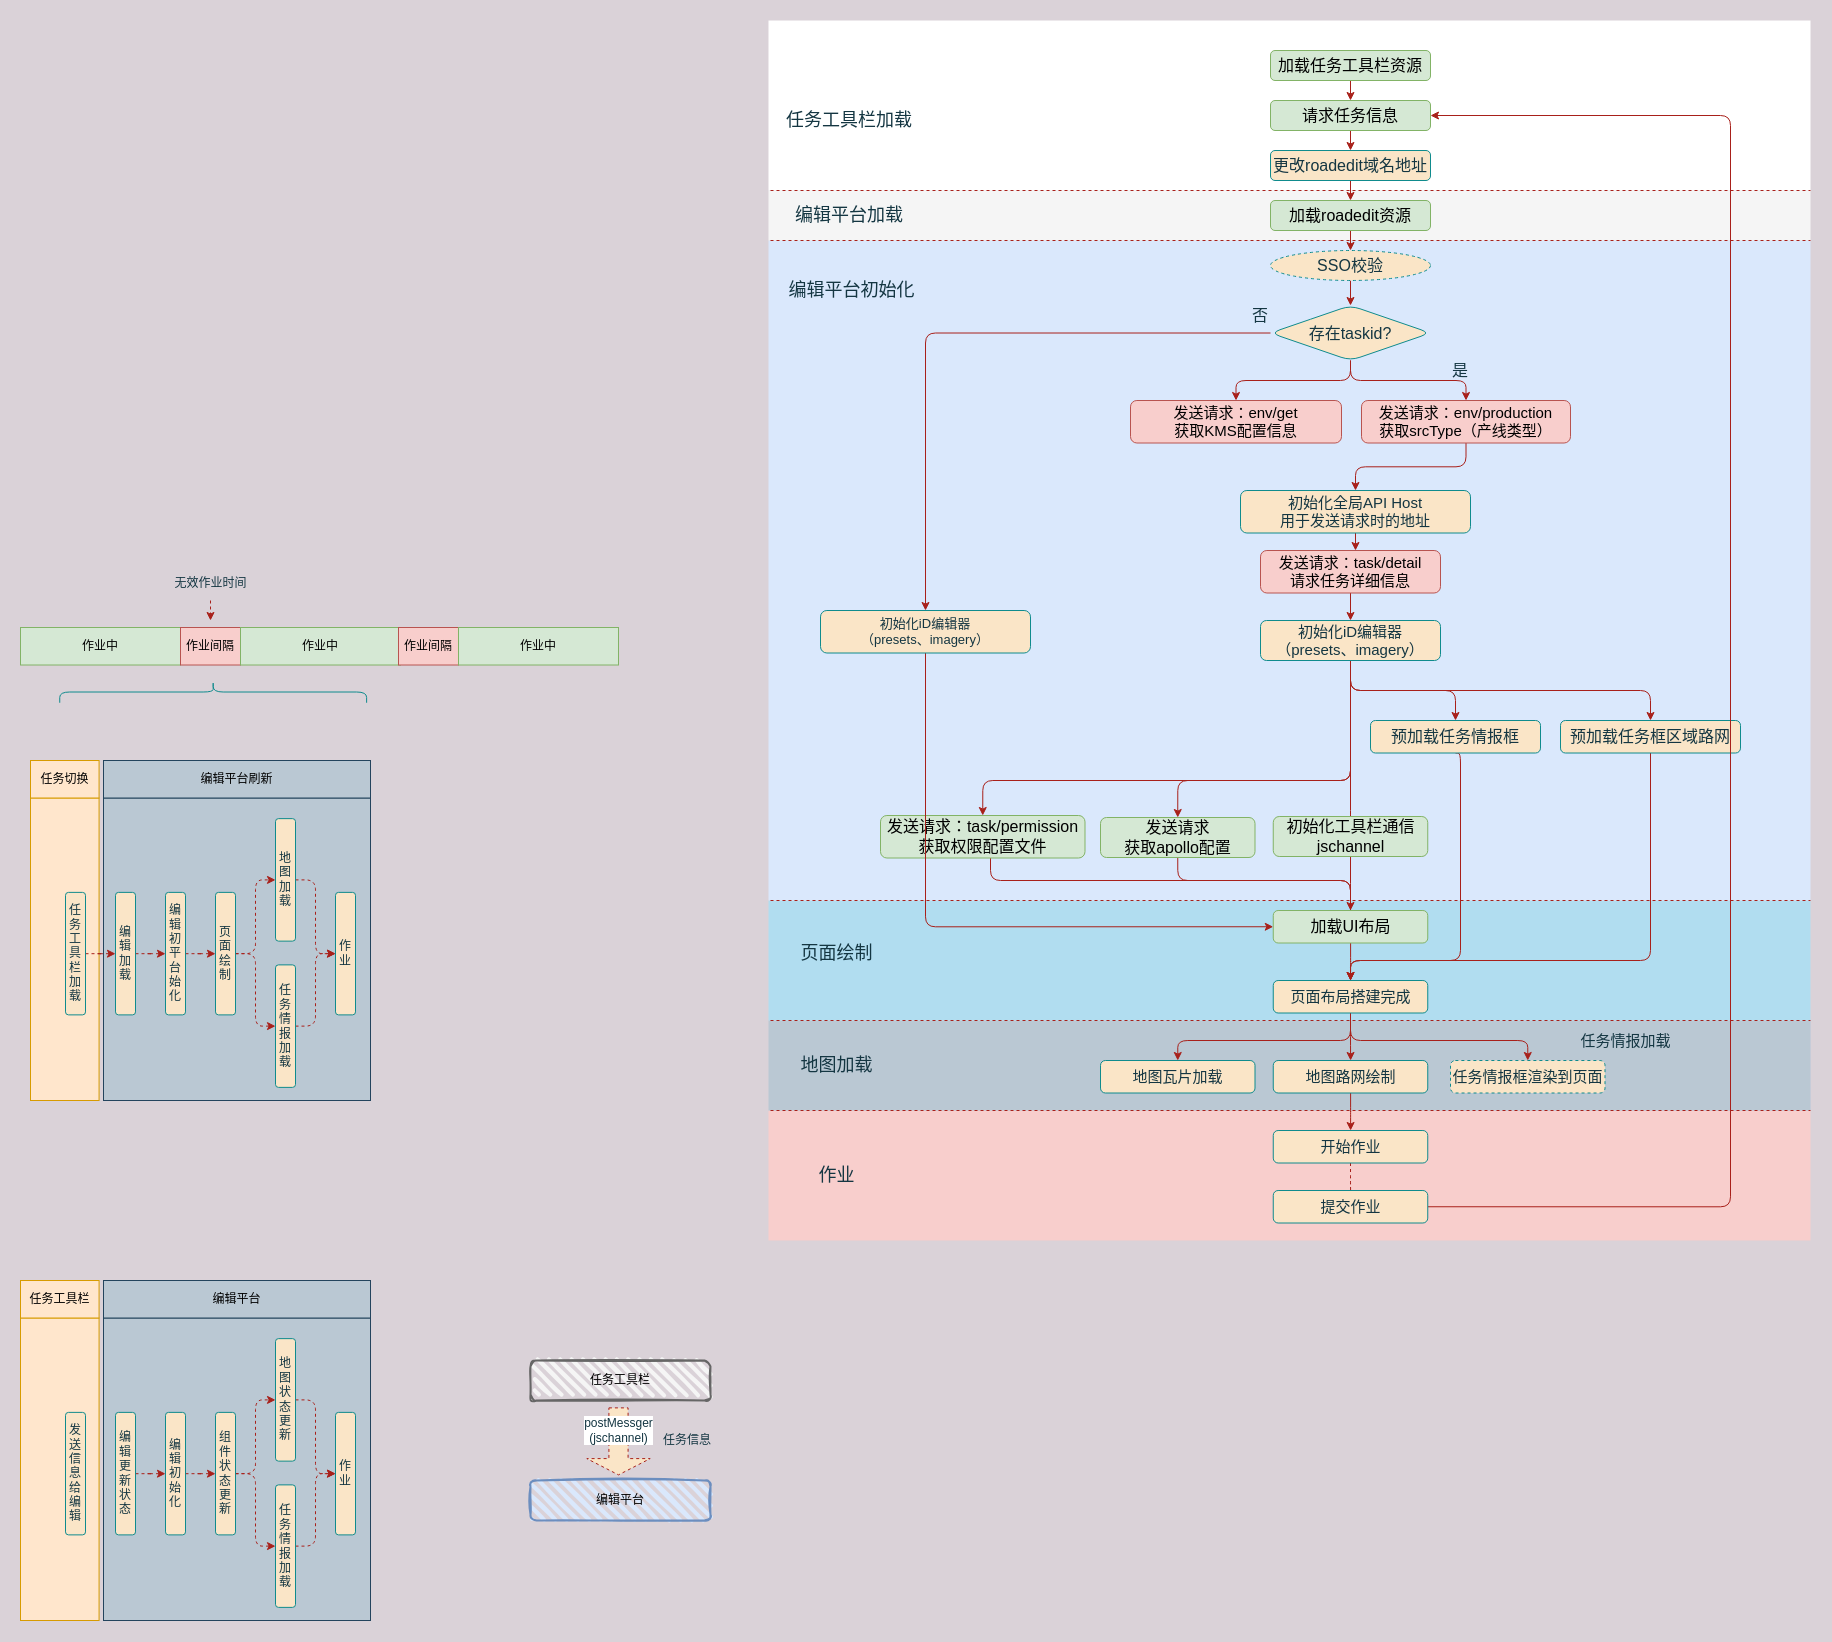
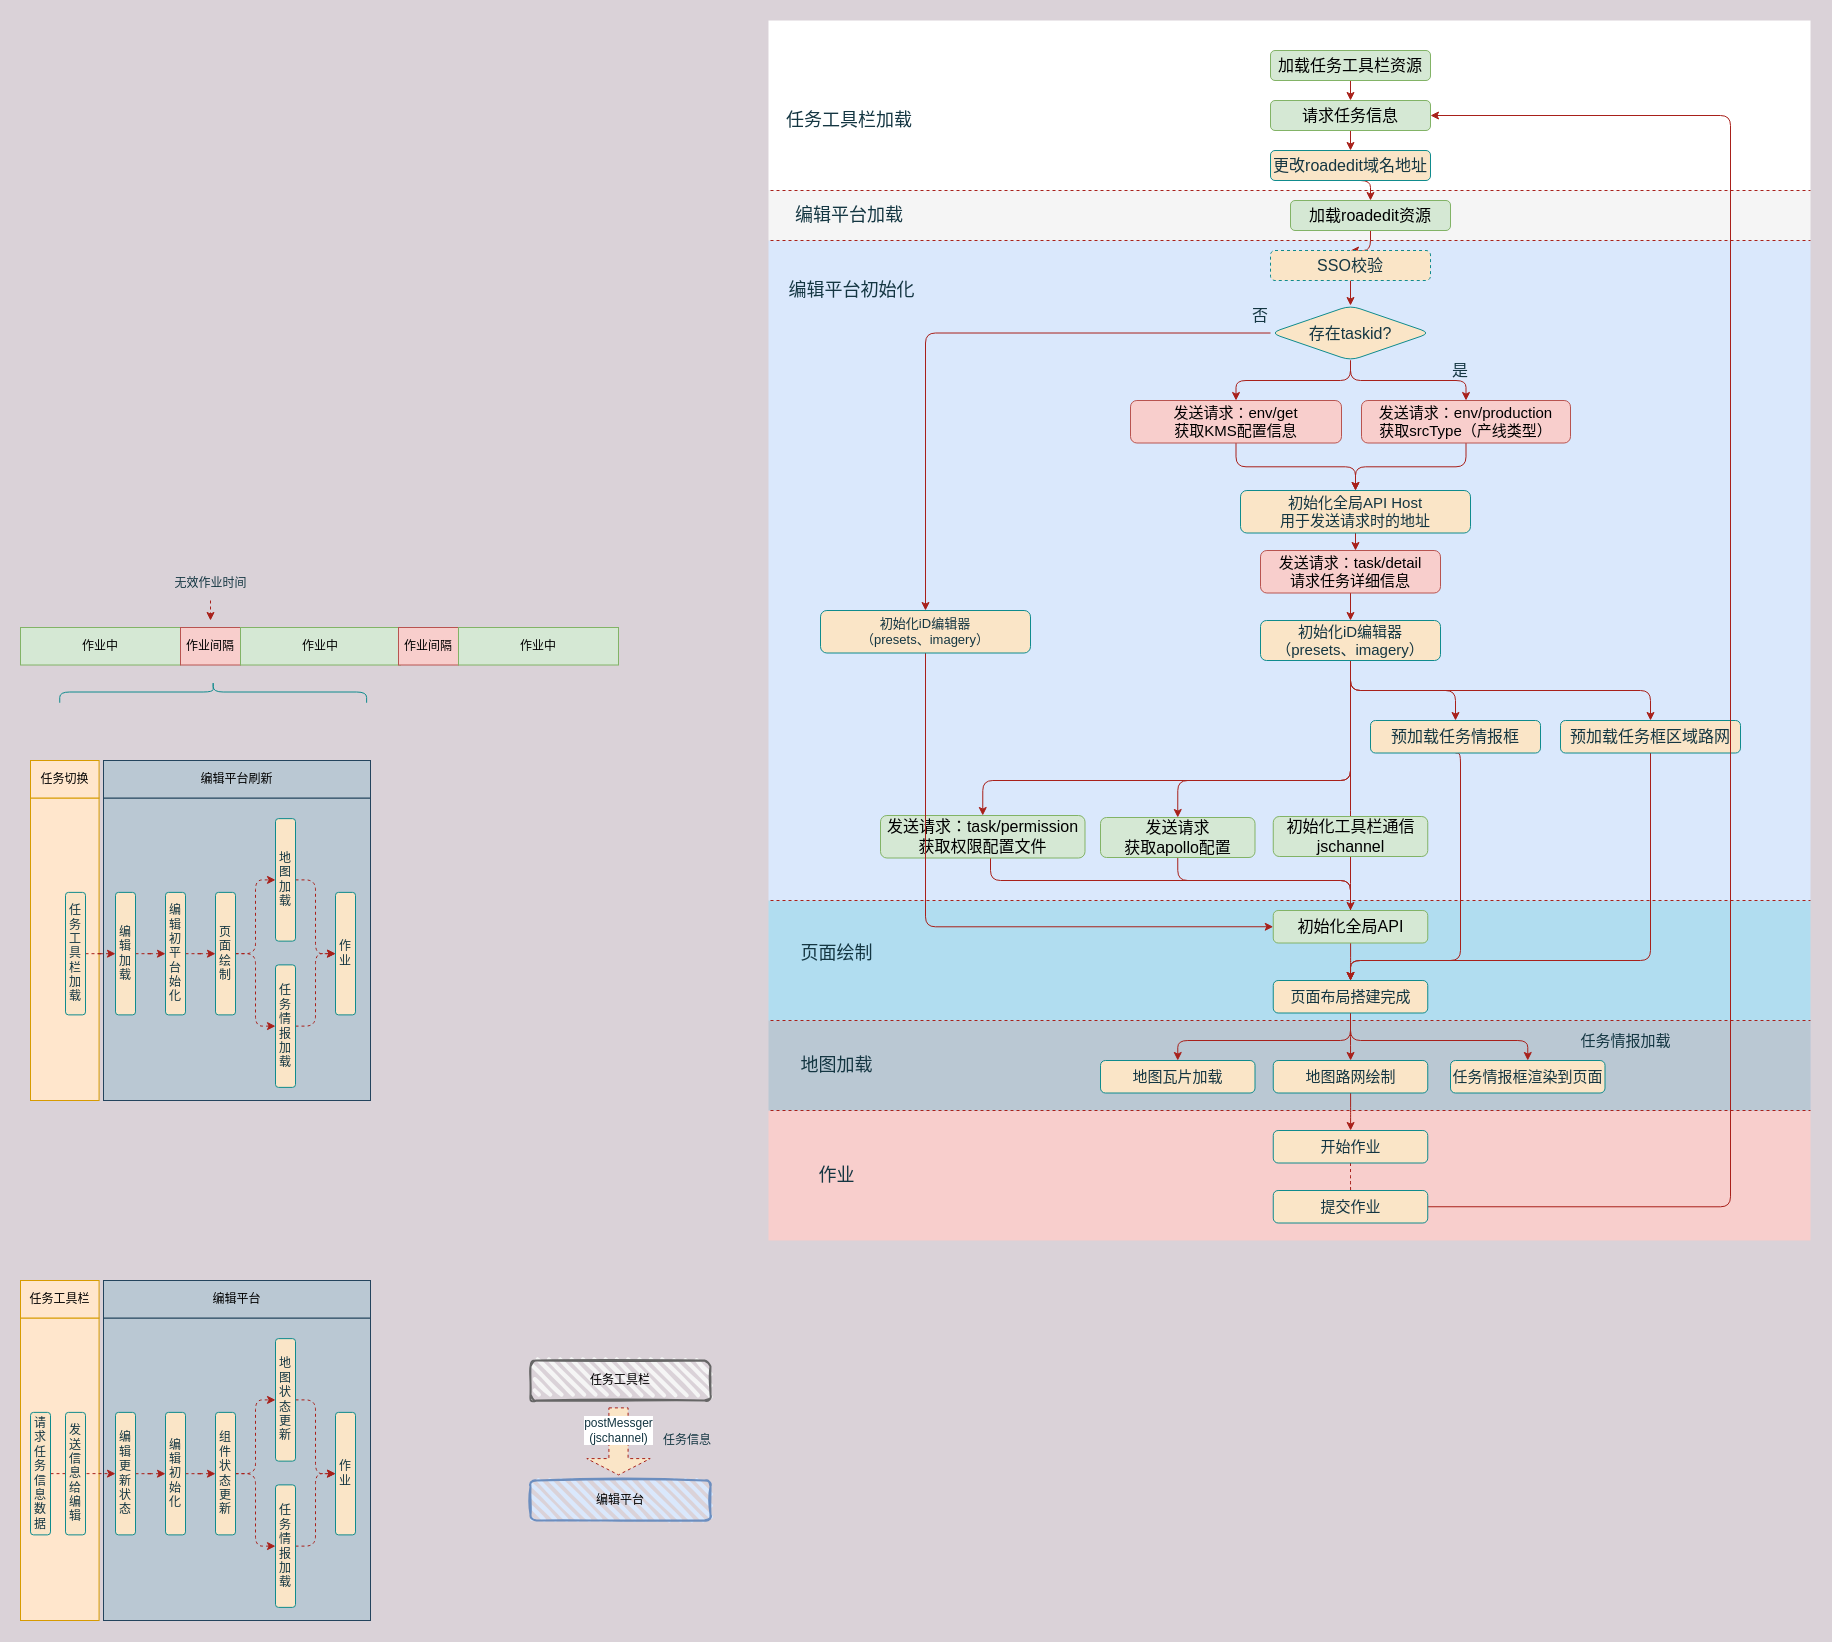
(1351, 216) -> (1371, 216)
(1351, 266) -> (1351, 266)
none -> (1292, 467)
(1351, 927) -> (1351, 927)
(1528, 1077) -> (1528, 1077)
none -> (41, 1474)
none -> (97, 1474)
